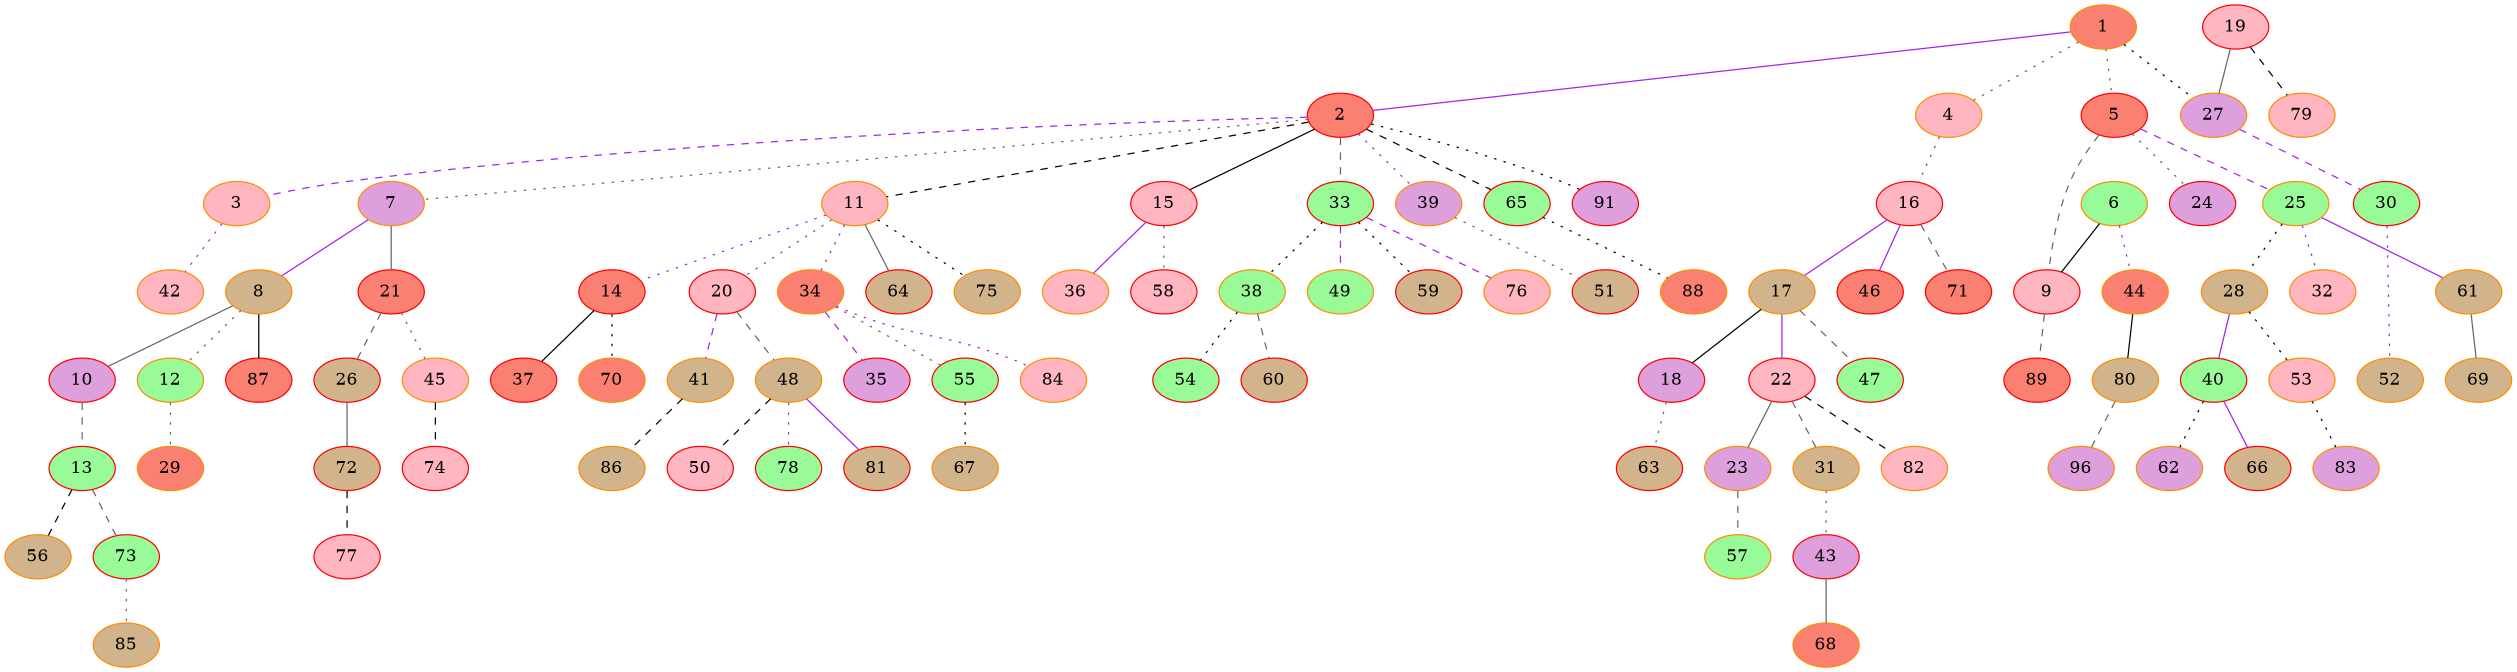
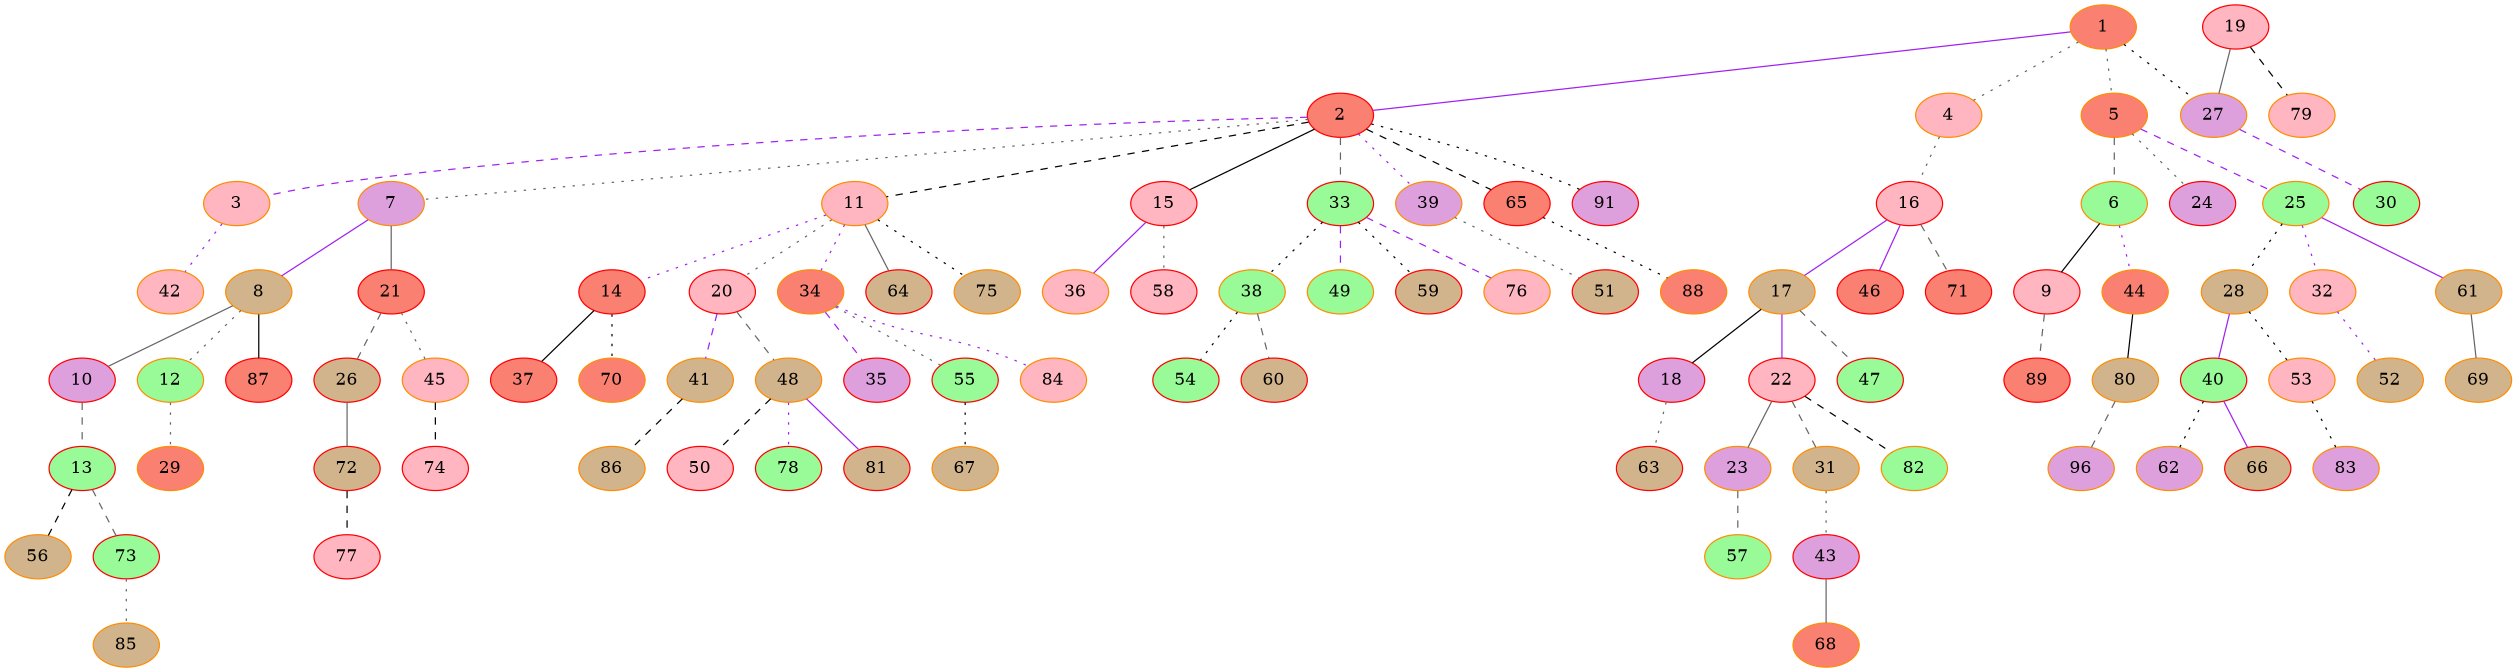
(2114, 115) -> (2114, 115)
(2064, 199) -> (2114, 160)
(1517, 204) -> (1517, 204)
(2388, 292) -> (2357, 336)
(1914, 468) -> (1914, 468)
